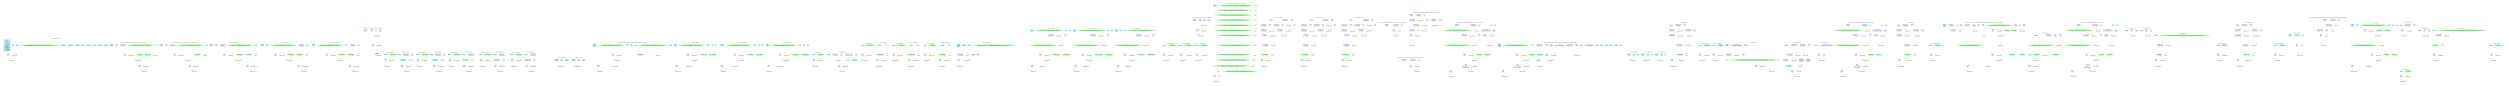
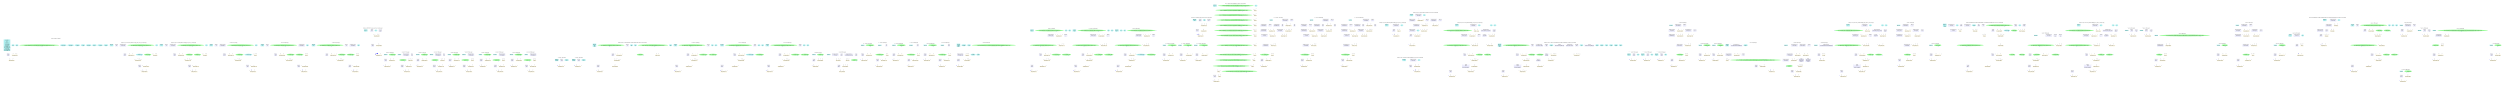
(2007, 30) -> (2007, 30)
(140, 55) -> (140, 55)
none -> (189, 55)
(703, 55) -> (703, 55)
(1879, 55) -> (1879, 55)
